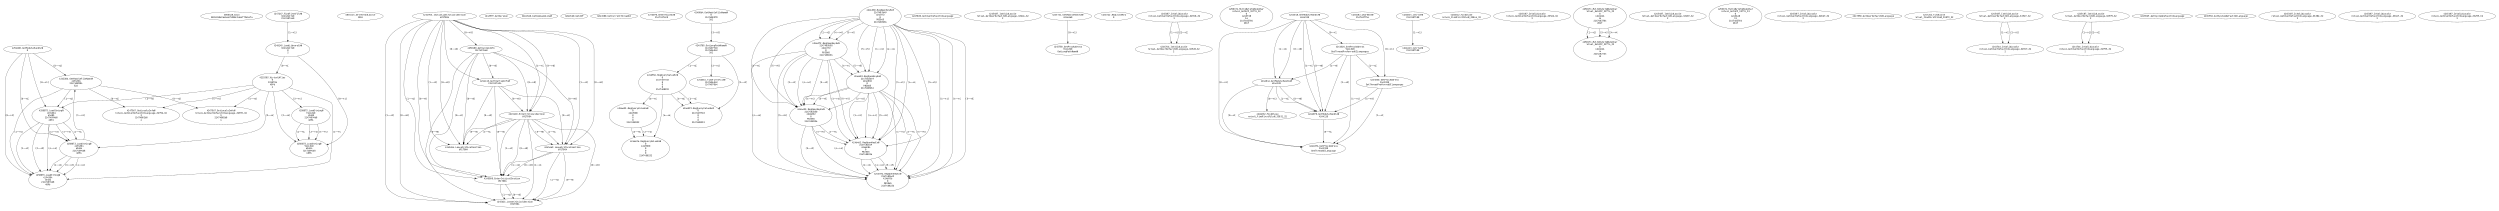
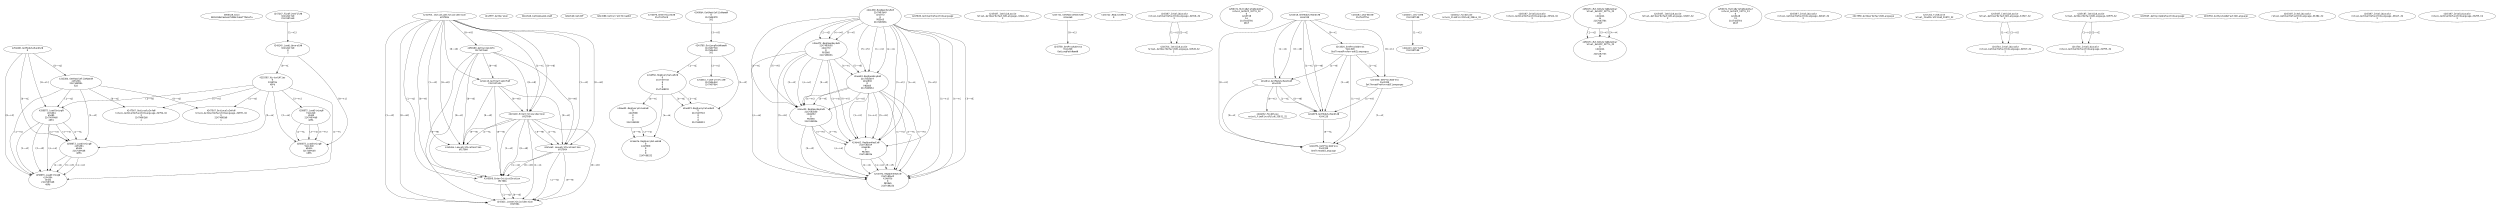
(360, 16) -> none
(74, 118) -> (88, 114)
